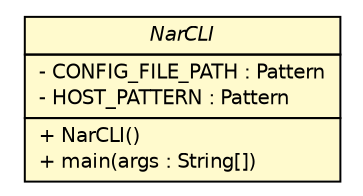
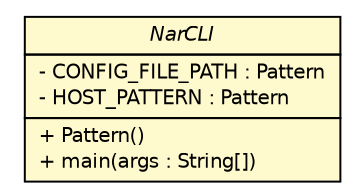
(90, 136) -> (92, 136)
